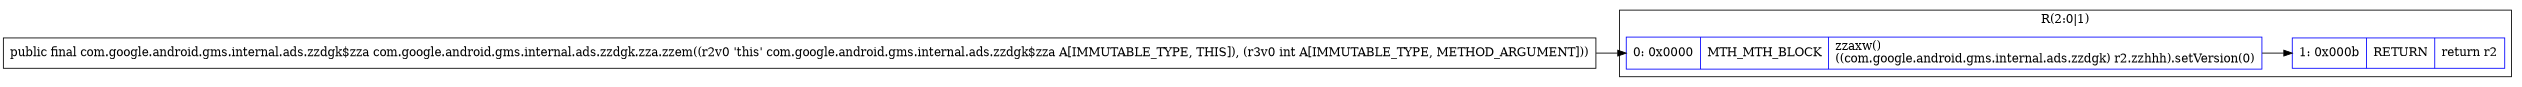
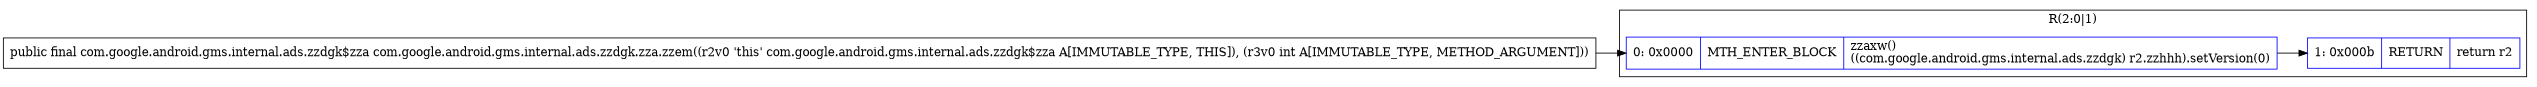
(1765, 53) -> (1772, 53)
